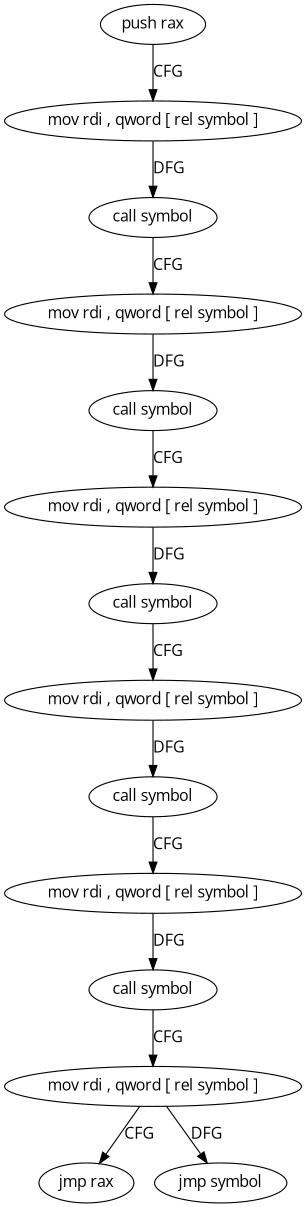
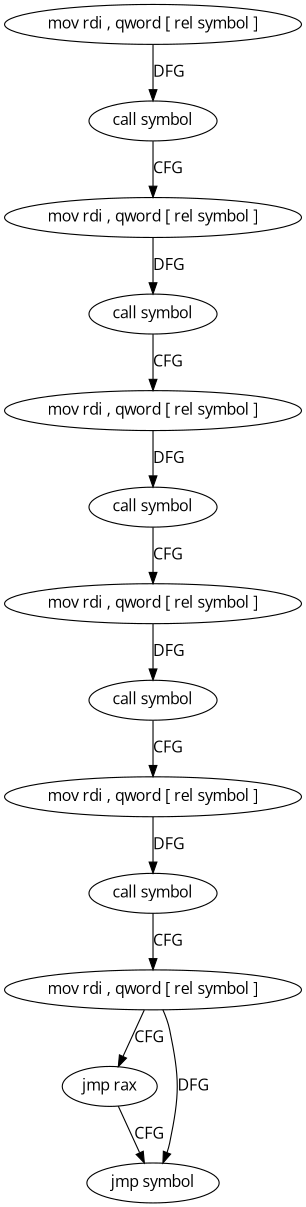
(153, 24) -> none
none -> (129, 1129)
